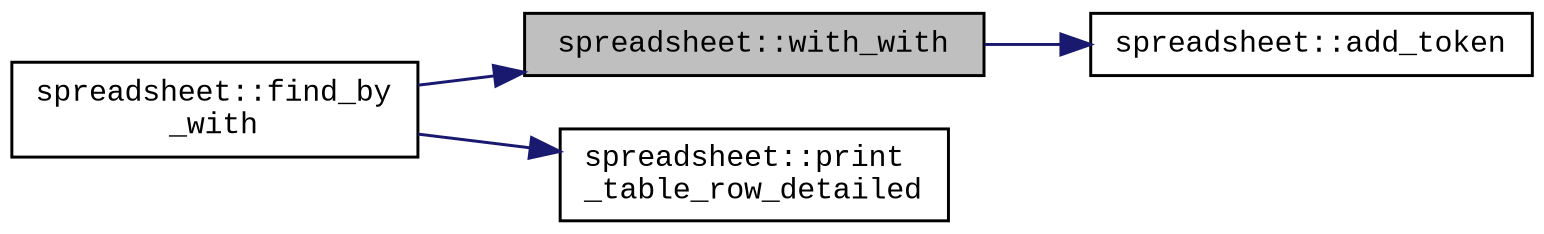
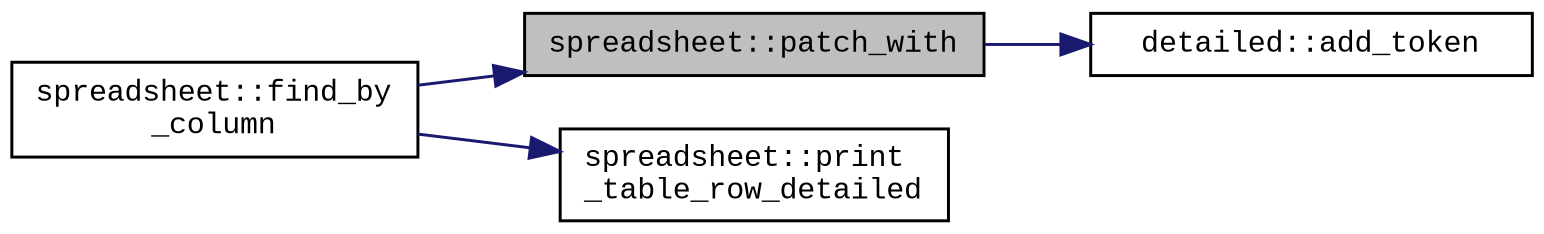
(754, 44) -> (754, 44)
(1312, 44) -> (1312, 44)
(215, 110) -> (215, 110)
